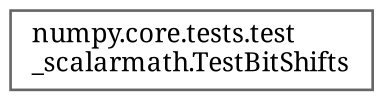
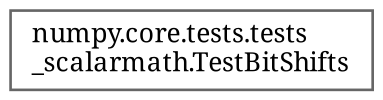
(192, 50) -> (192, 50)
